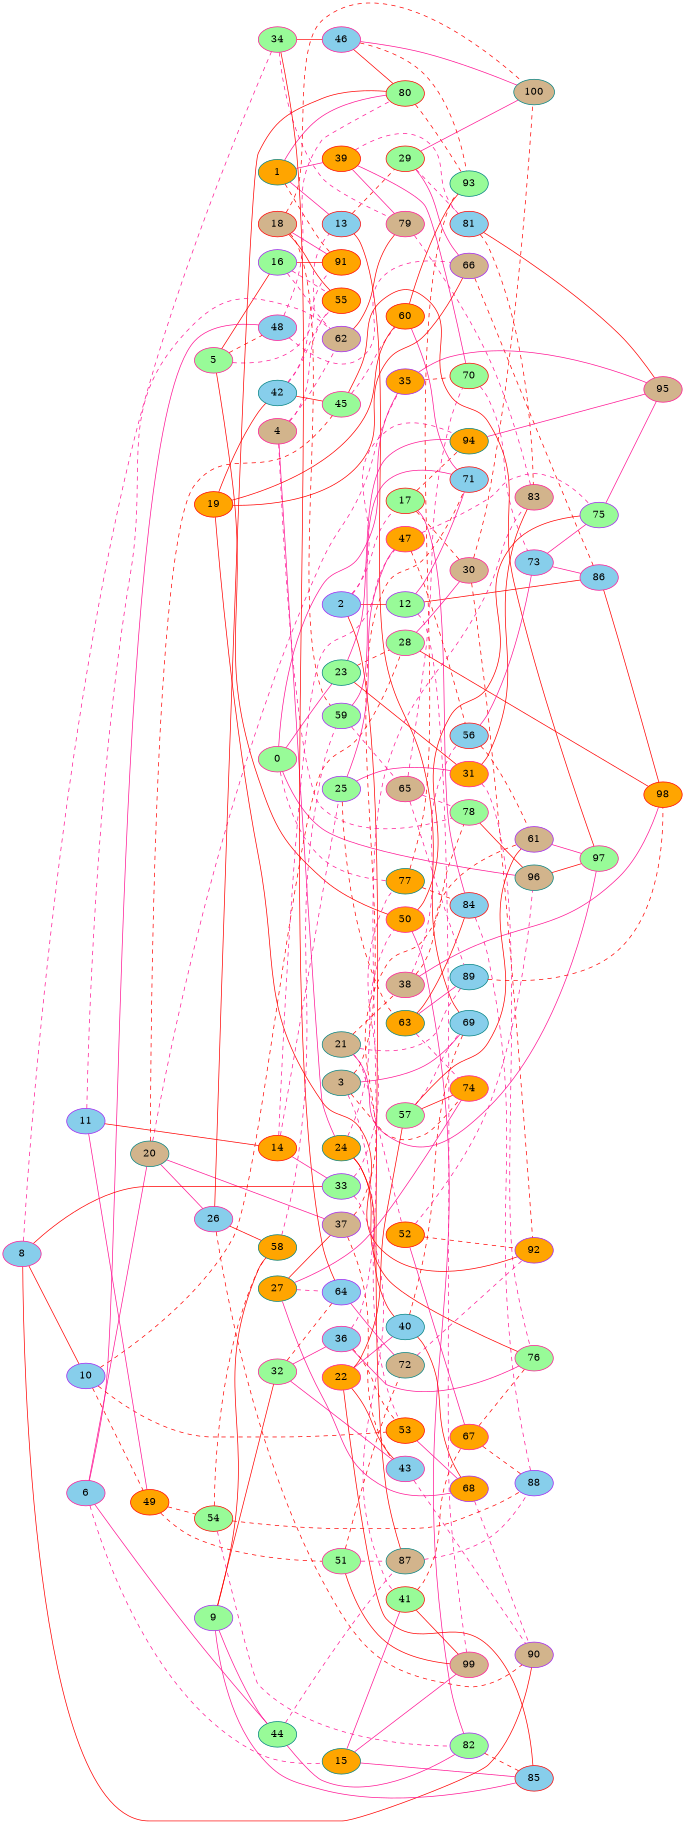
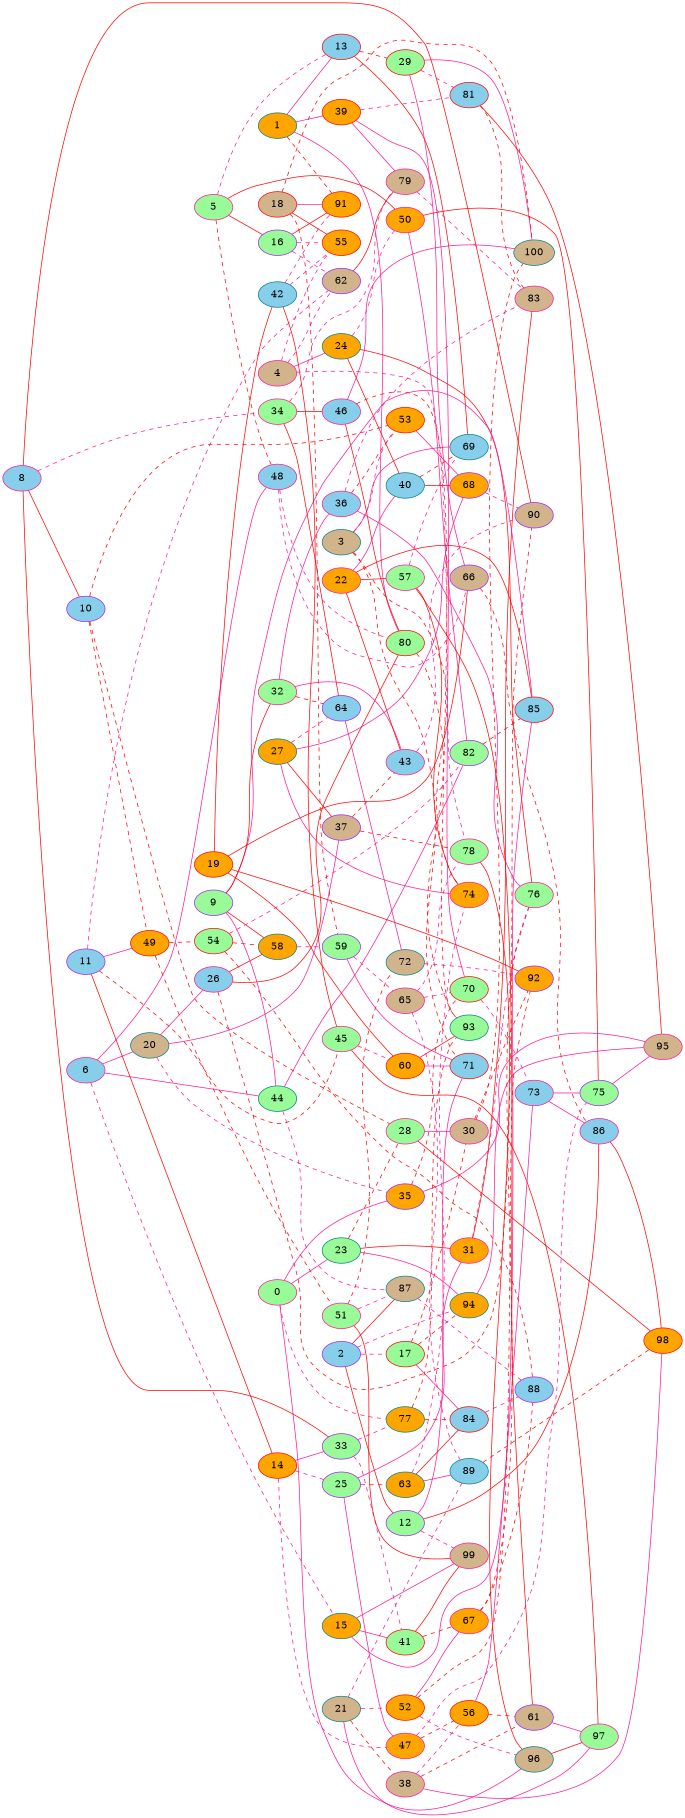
(160, 731) -> (224, 1096)
(469, 736) -> (469, 1713)
